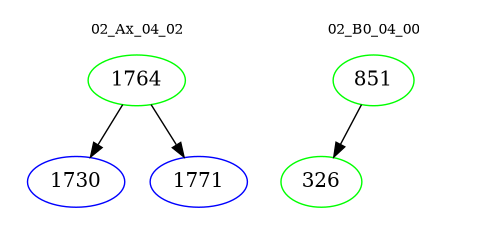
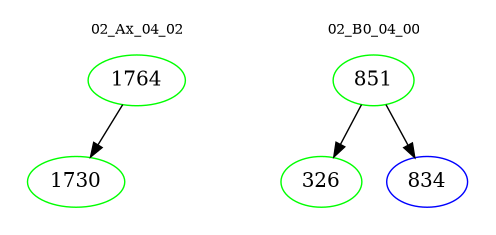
(76, 182) -> (76, 182)
(199, 182) -> none
none -> (427, 182)
